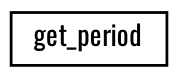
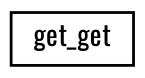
(89, 39) -> (72, 39)
